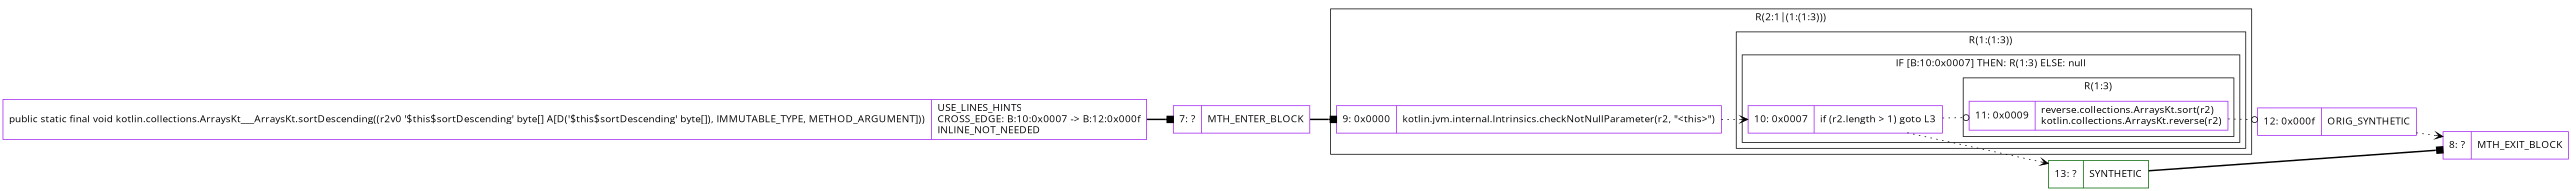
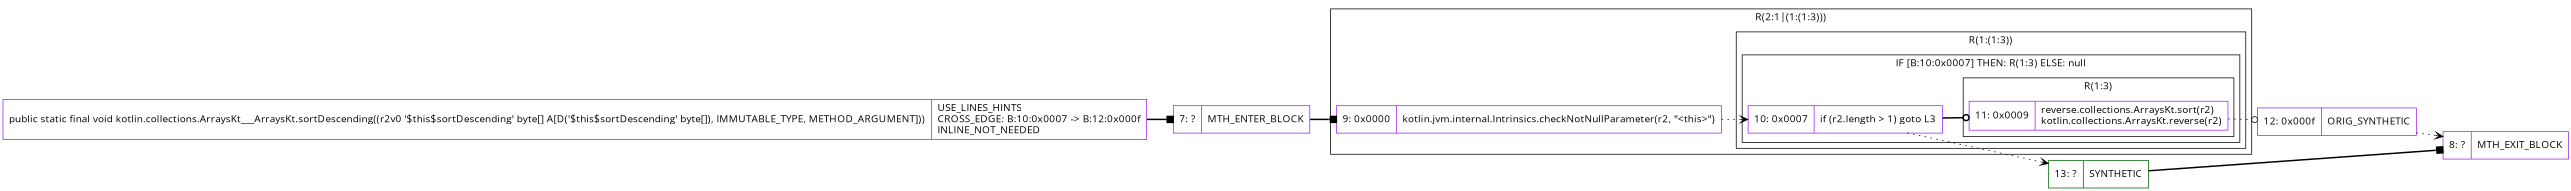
(1953, 118) -> (1953, 118)
